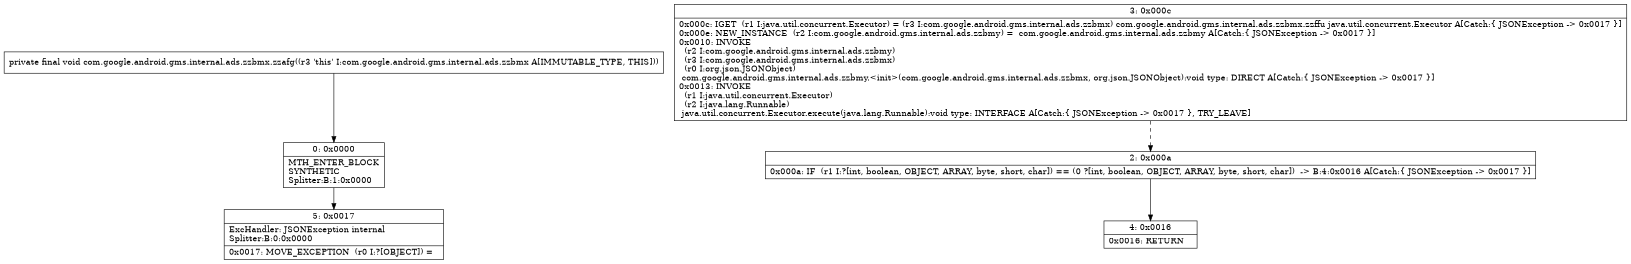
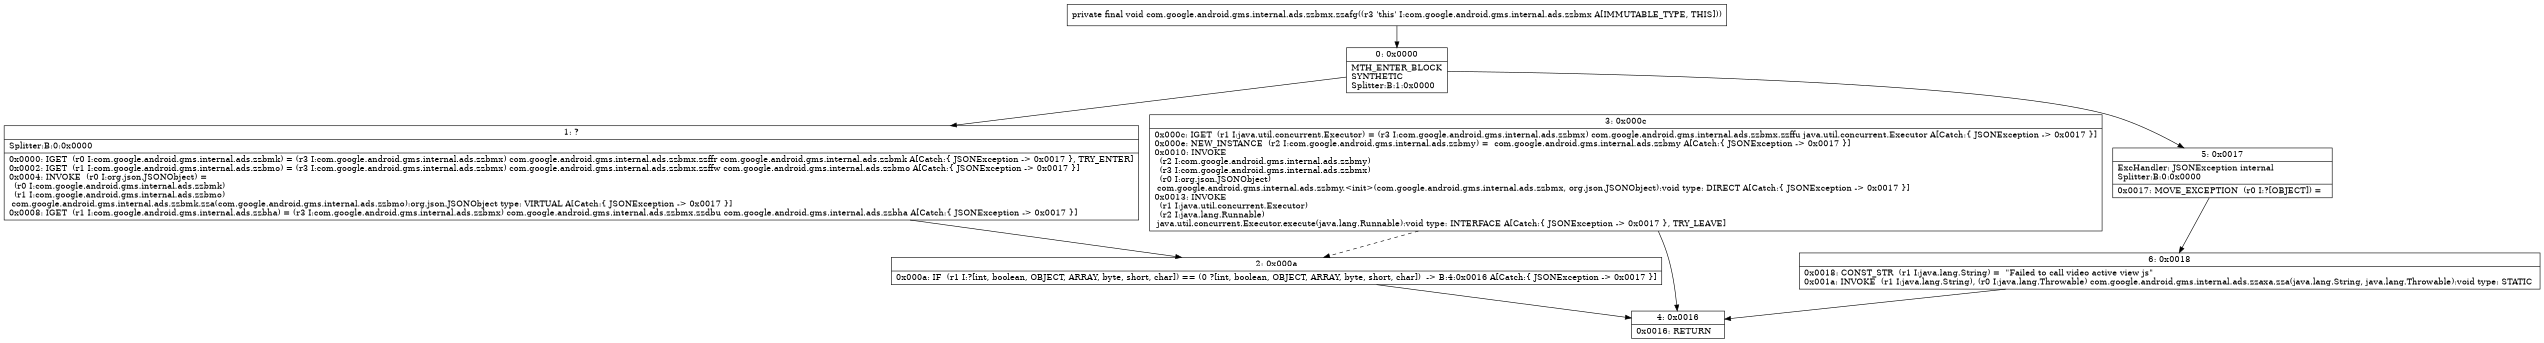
none -> (571, 173)
none -> (1671, 267)
none -> (2170, 271)
